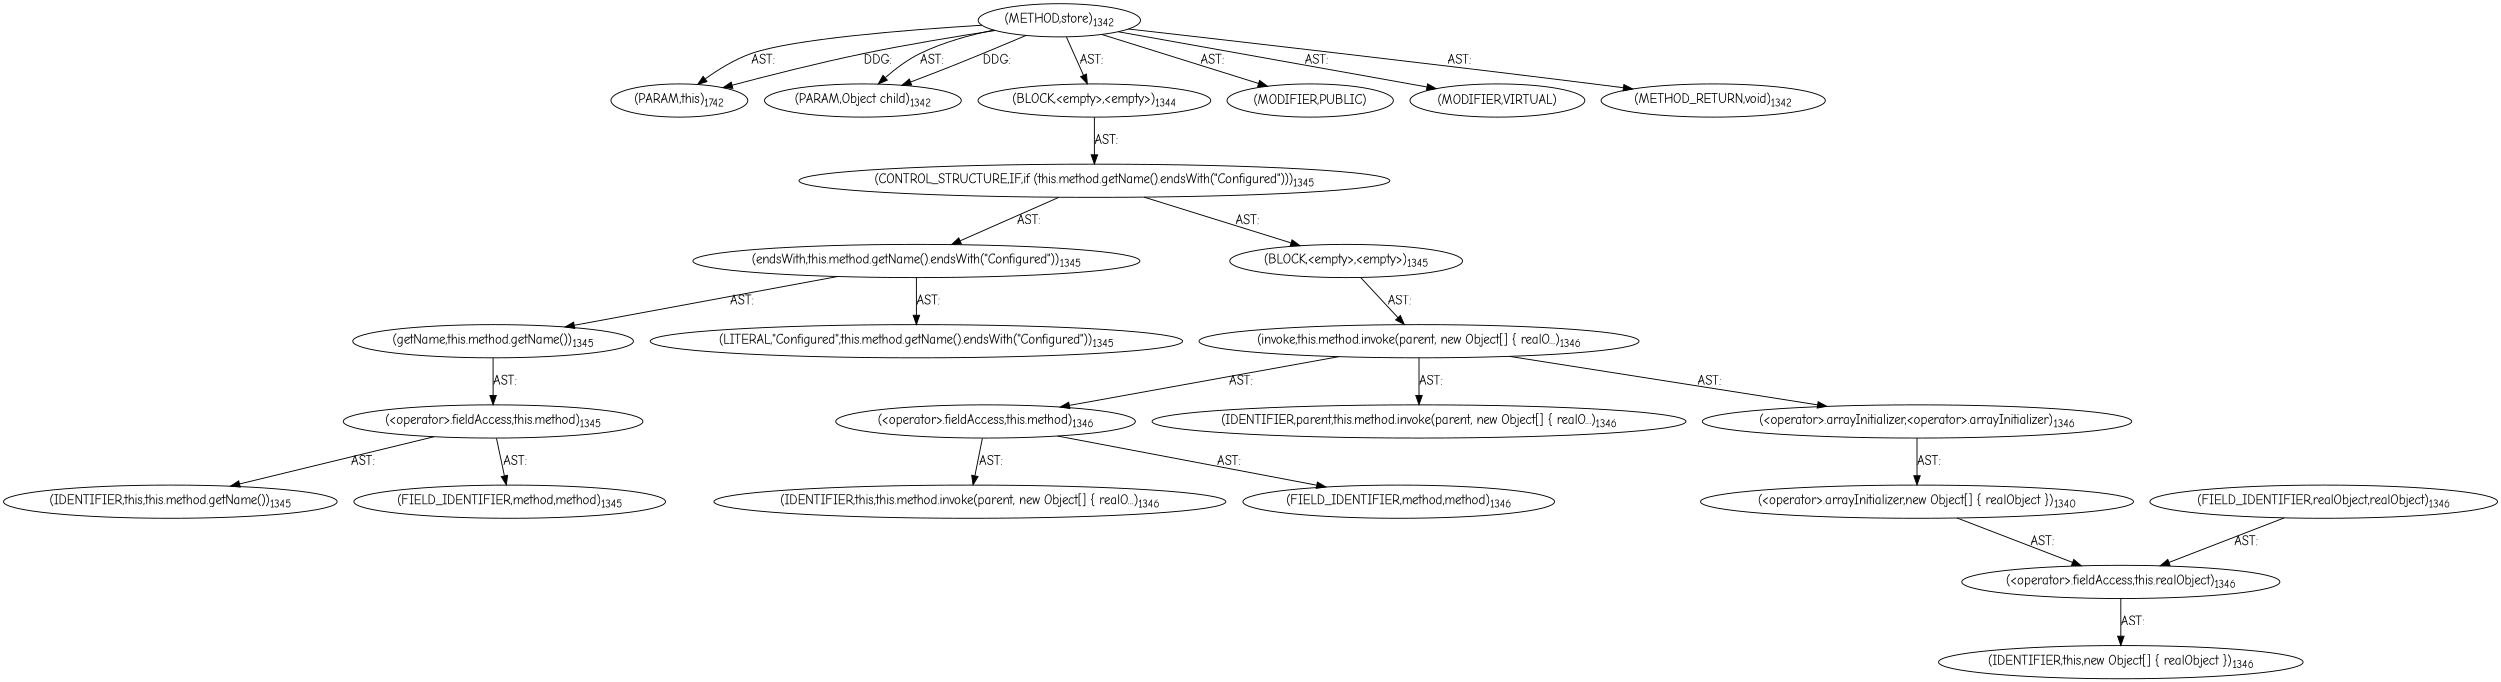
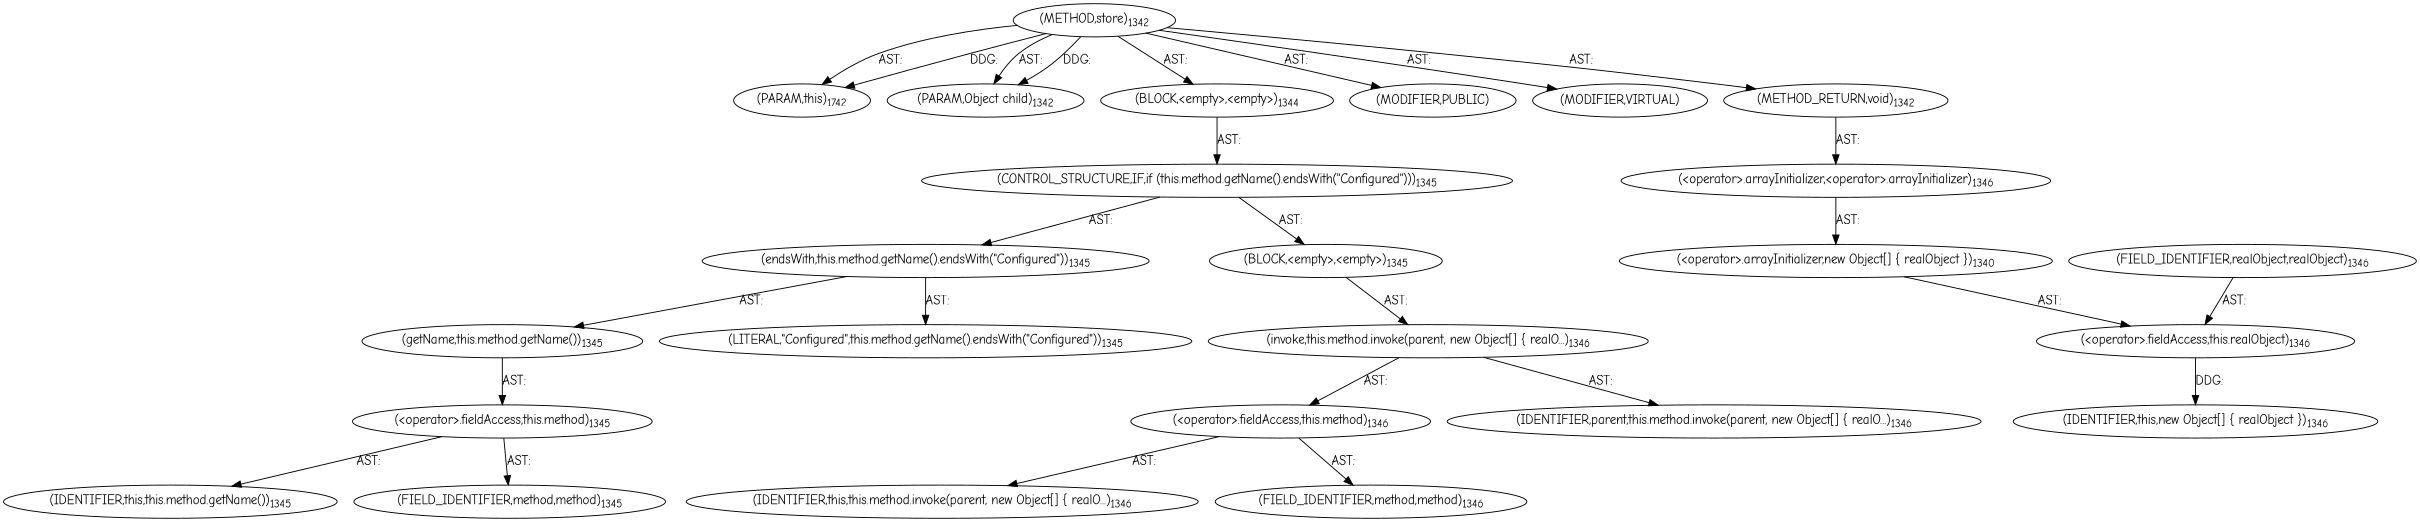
(1664, 381) -> (1836, 136)
(2135, 622) -> (2212, 381)
